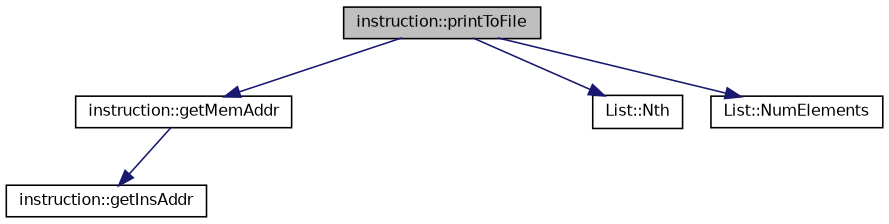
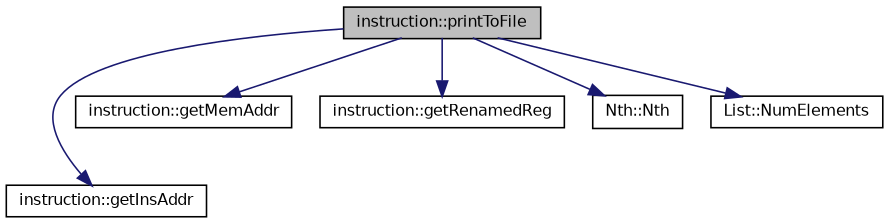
none -> (442, 112)
(638, 112) -> (638, 112)
(150, 150) -> (154, 54)
